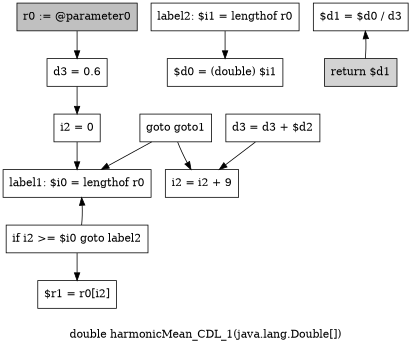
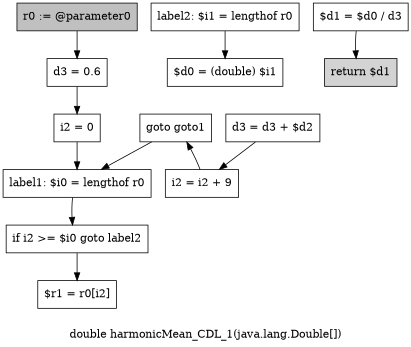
(366, 49) -> (356, 41)
(182, 153) -> (196, 159)
(82, 215) -> (72, 207)
